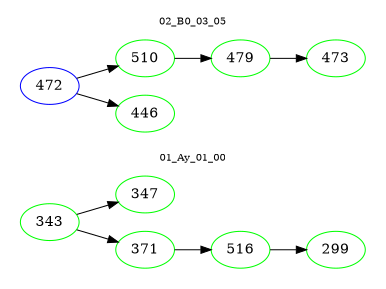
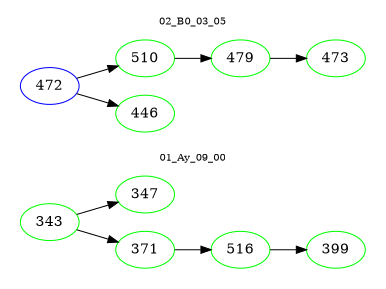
(193, 158) -> (193, 158)
(336, 250) -> (336, 250)
